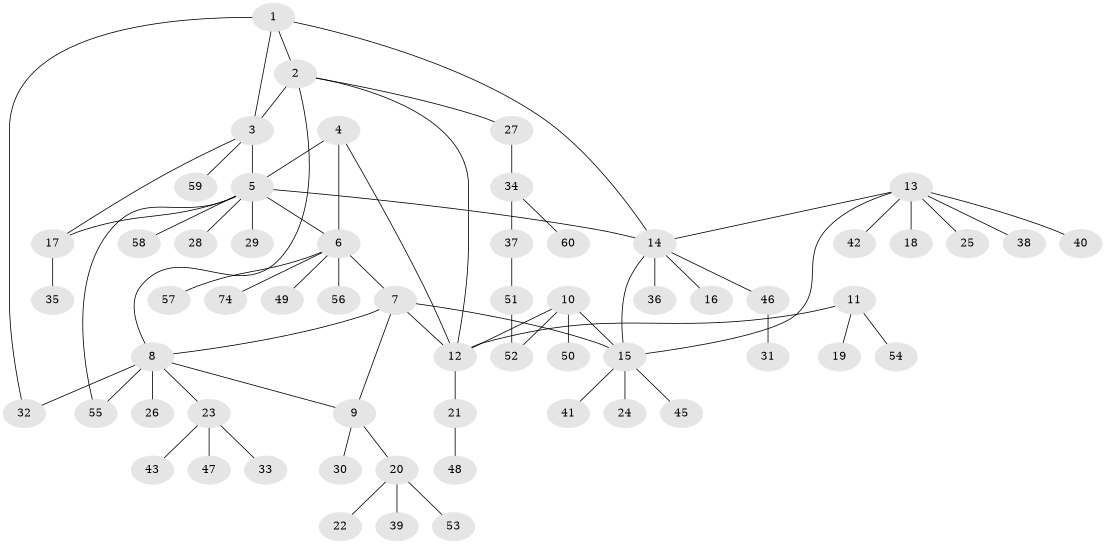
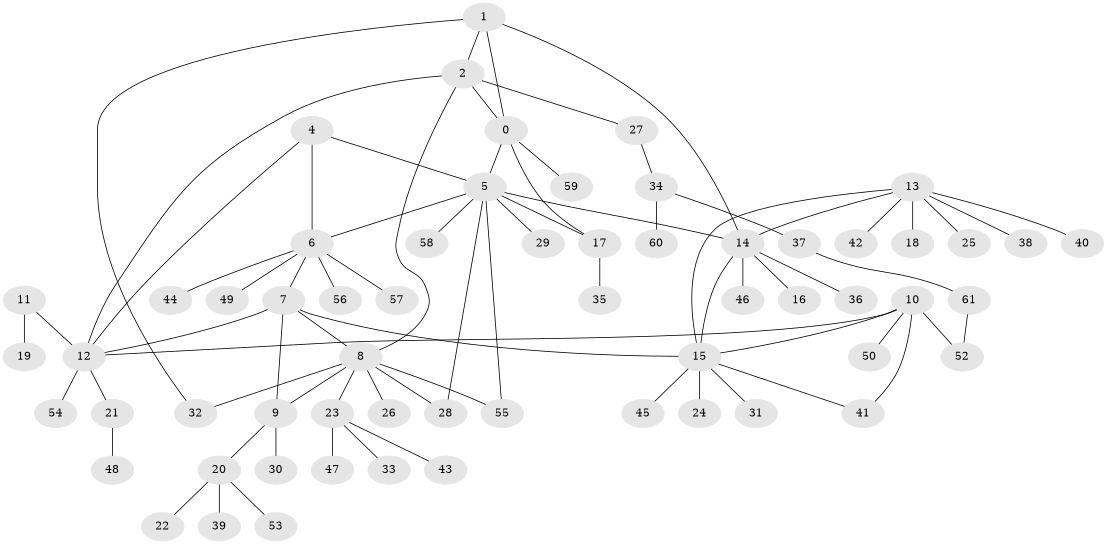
(252, 130) -> (506, 130)
(226, 300) -> (171, 300)
(512, 300) -> (969, 300)
(875, 329) -> (70, 385)
(768, 334) -> (728, 385)
none -> (902, 362)
none -> (403, 385)
